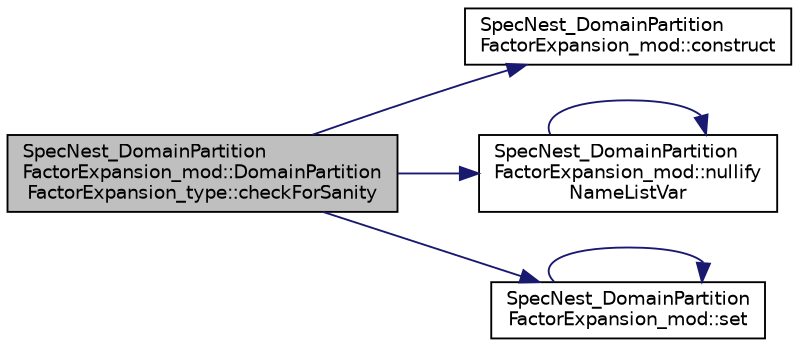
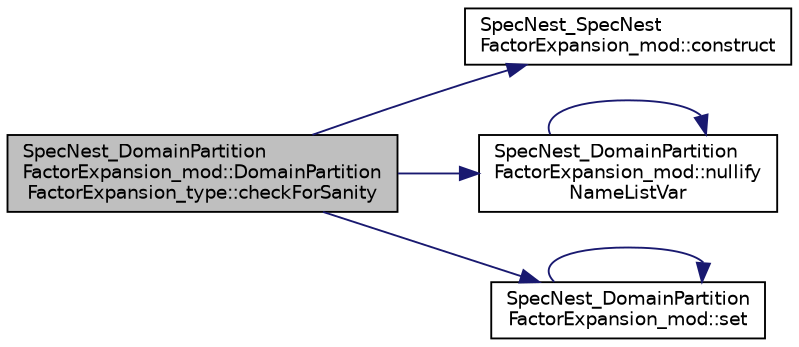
(628, 37) -> (628, 37)
